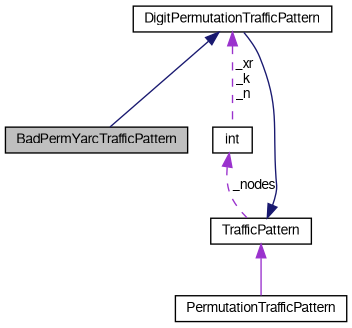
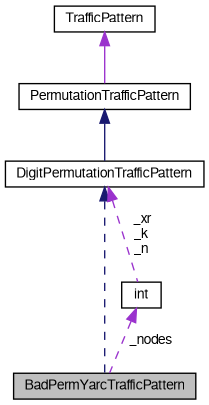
(159, 84) -> (105, 287)
(274, 116) -> (105, 142)
(231, 195) -> (120, 347)
